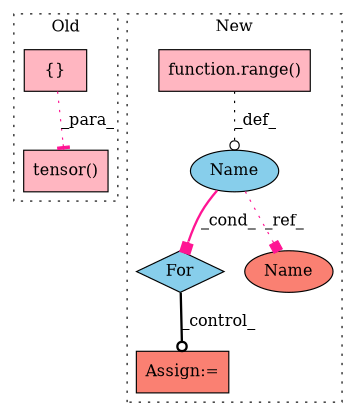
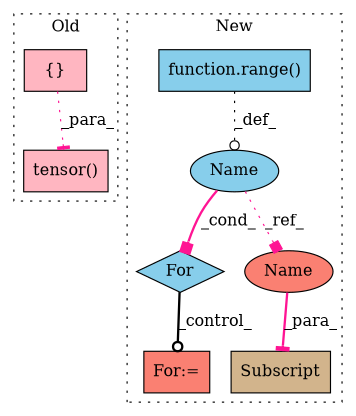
(235, 70) -> (235, 70)
(183, 372) -> (177, 372)
none -> (281, 372)
